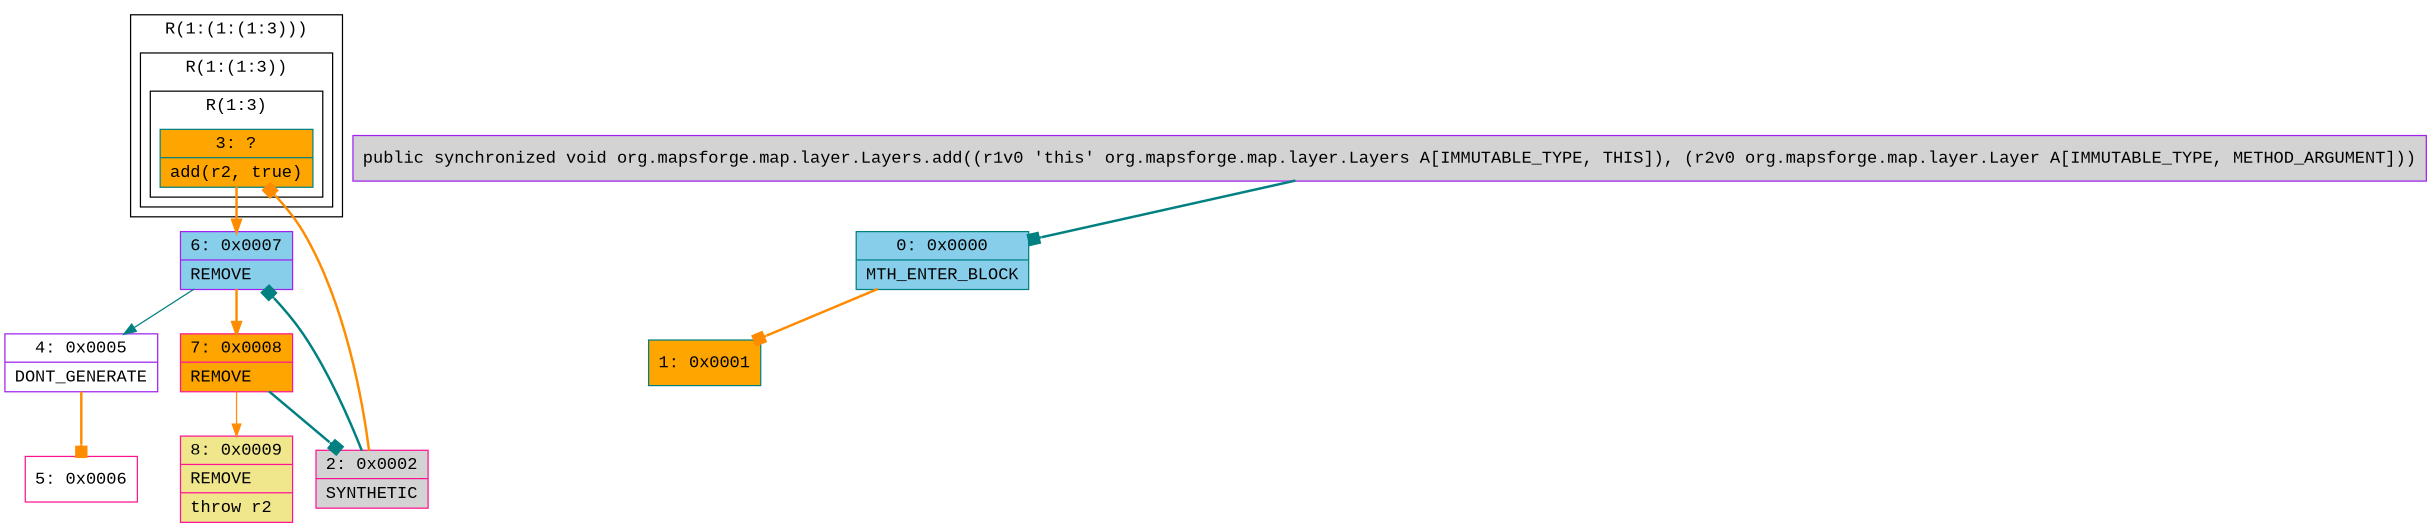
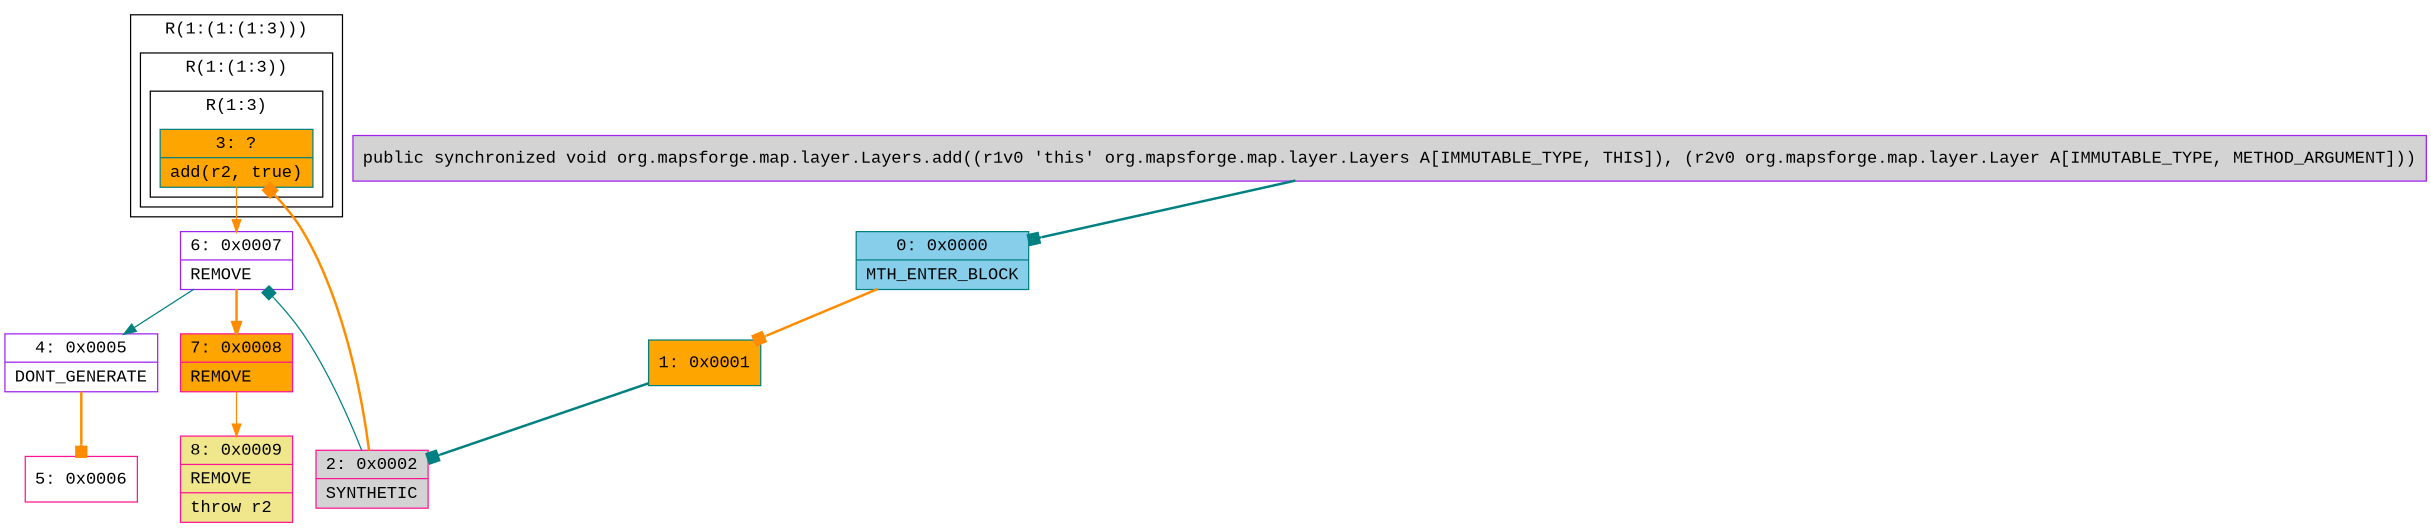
(237, 203) -> (237, 203)
(237, 261) -> (237, 261)
(325, 370) -> (325, 370)
(299, 417) -> (544, 419)
